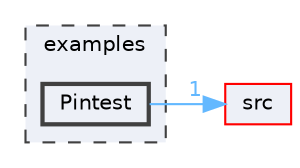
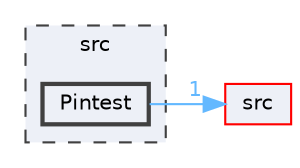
(96, 46) -> (96, 46)
